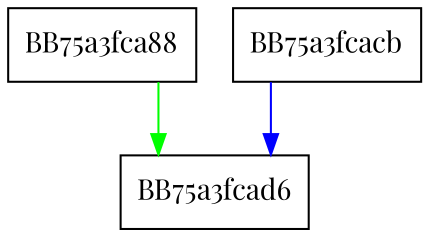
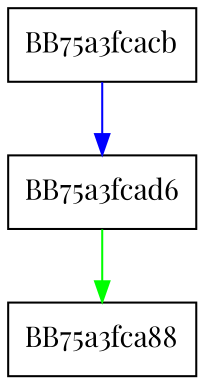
(158, 108) -> (102, 255)
